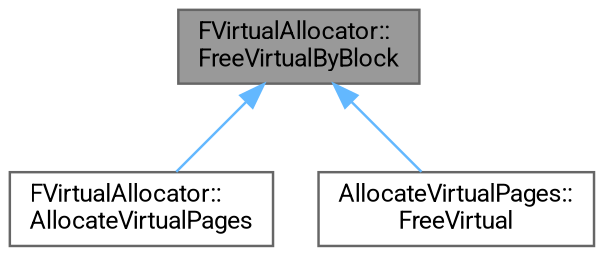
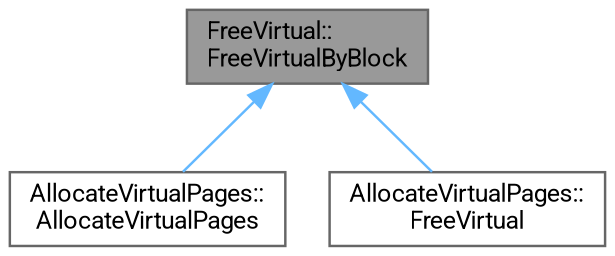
(299, 47) -> (307, 47)
(141, 209) -> (148, 209)
